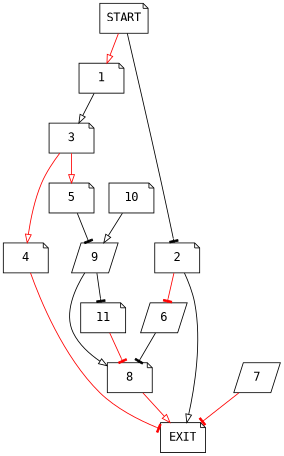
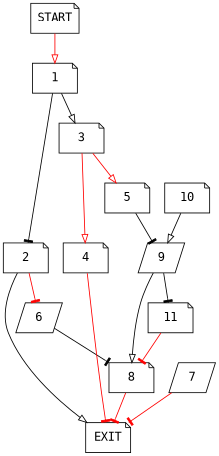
(151, 136) -> (41, 166)
(154, 405) -> (121, 406)
